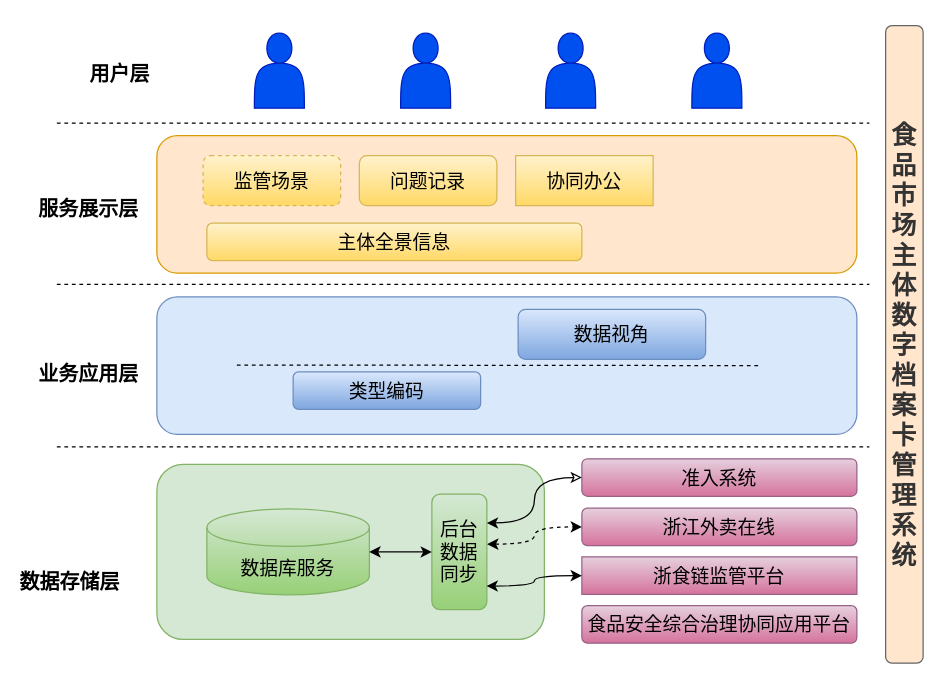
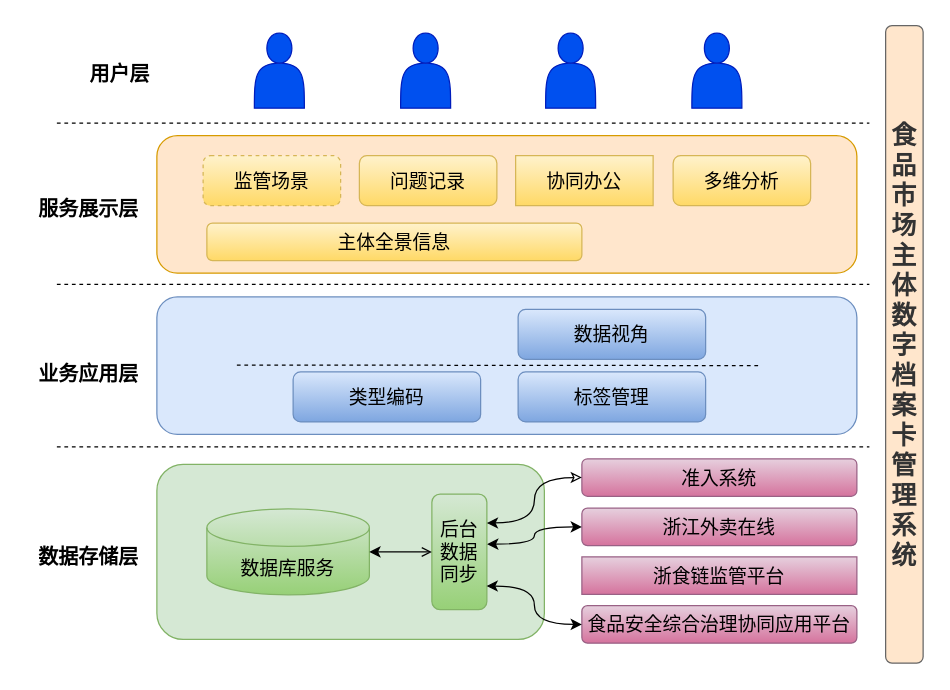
none -> (742, 181)
(387, 391) -> (387, 397)
none -> (612, 397)
(534, 536) -> (534, 536)
(422, 552) -> (423, 552)
(537, 579) -> (535, 609)
(69, 582) -> (88, 557)
